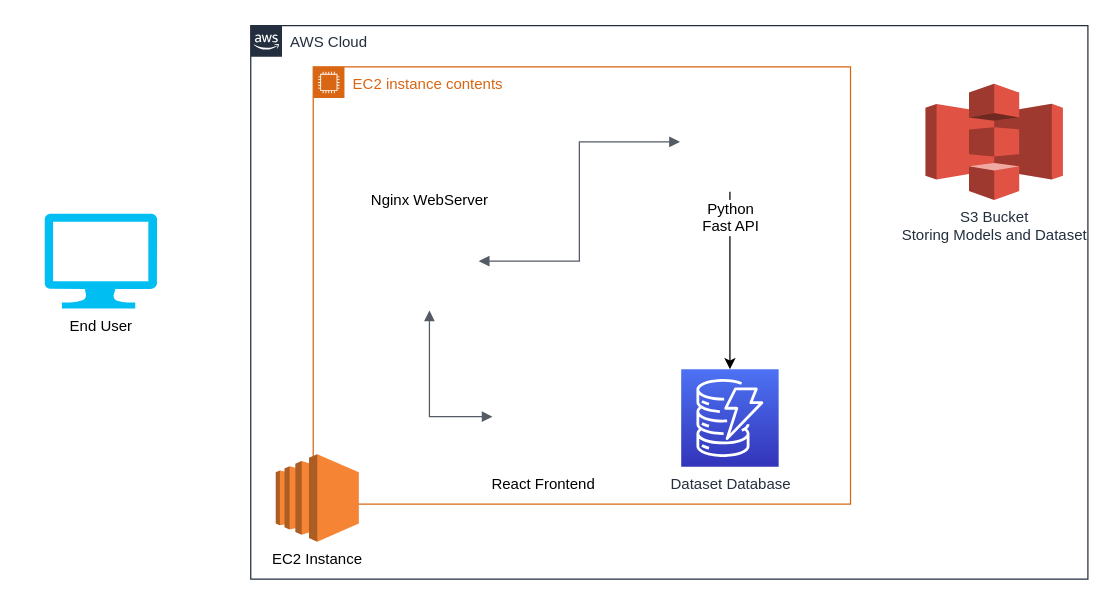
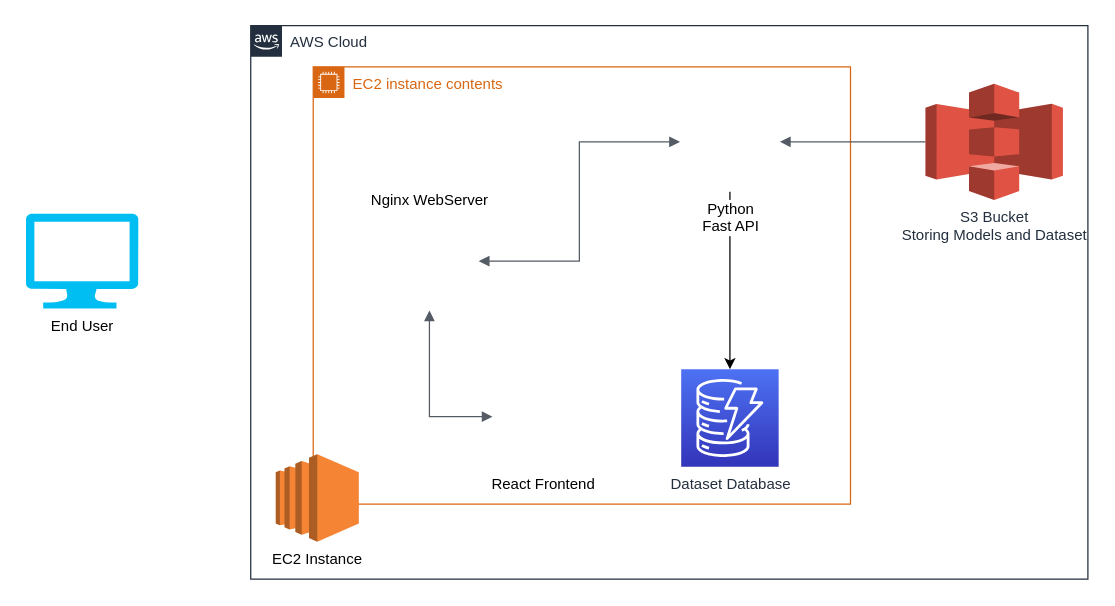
none -> (857, 142)
(101, 261) -> (82, 261)
